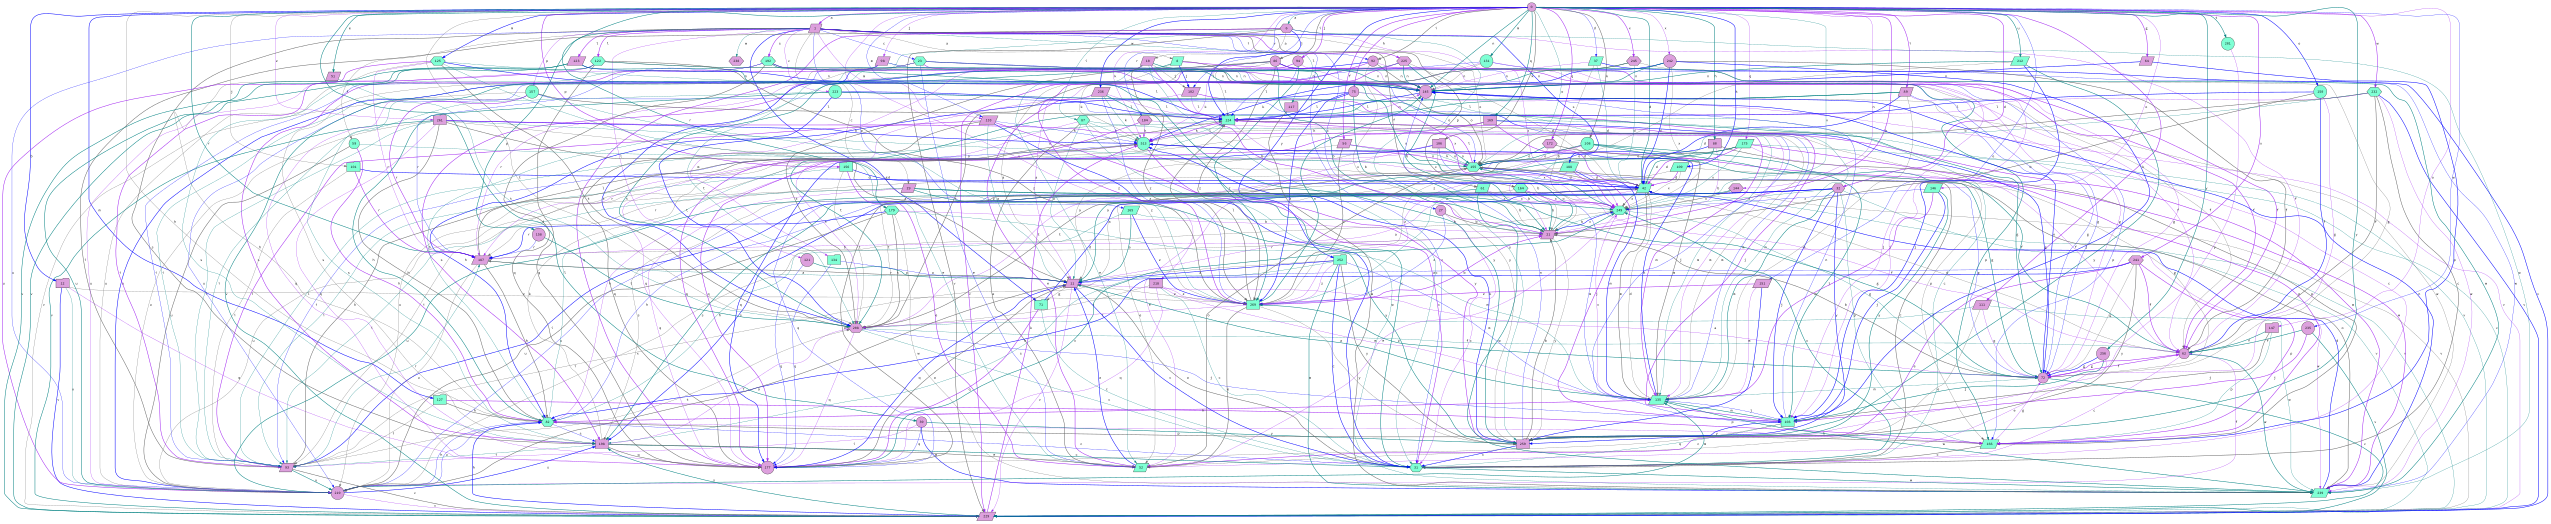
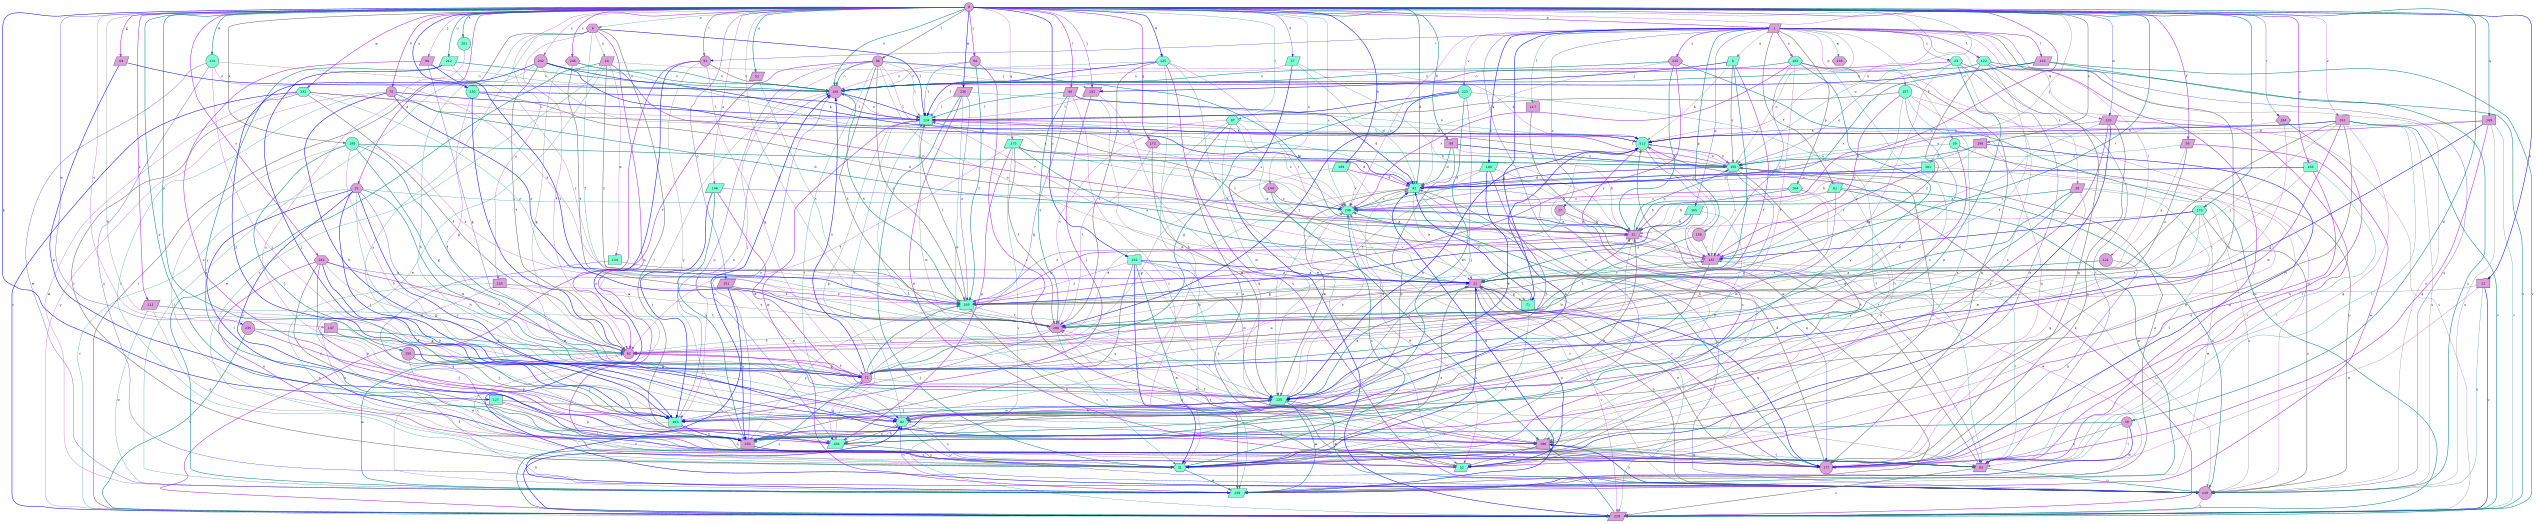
(2466, 501) -> (1389, 246)
